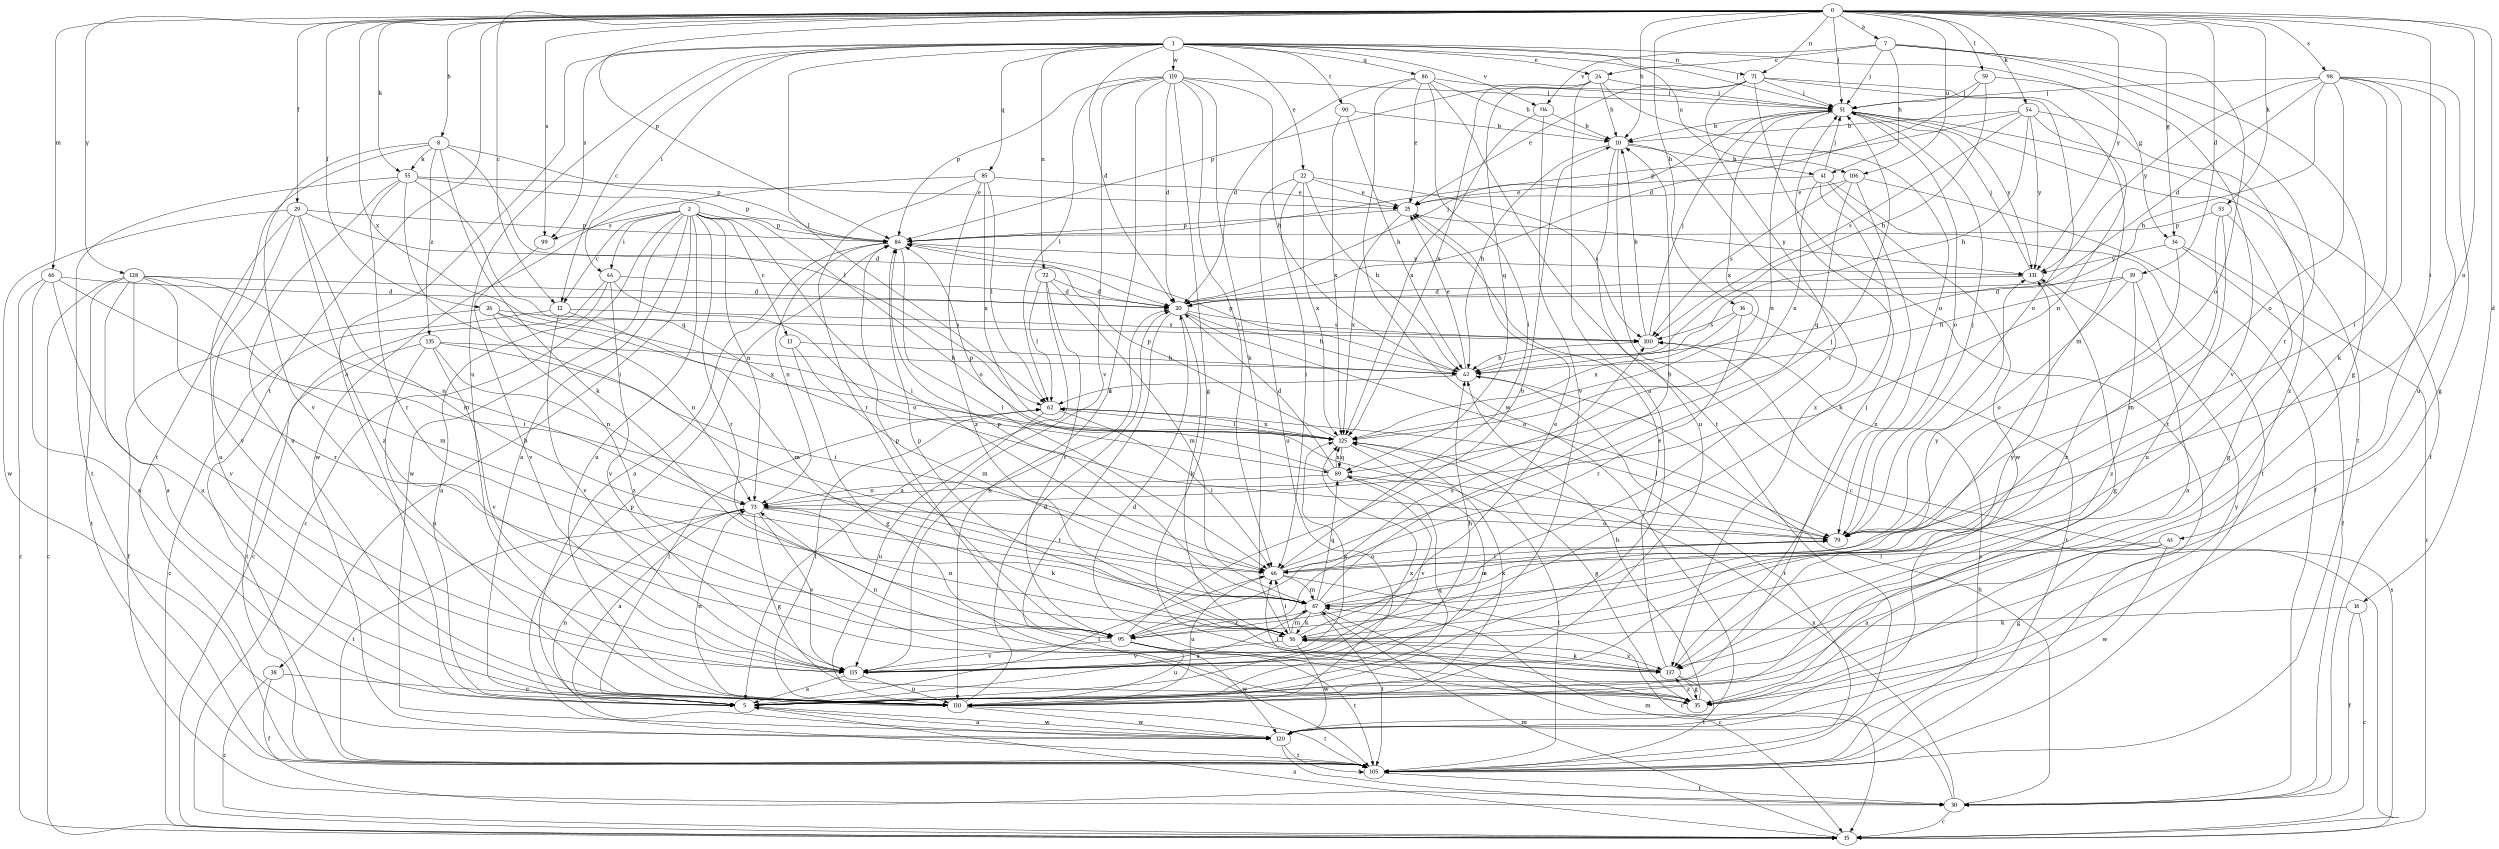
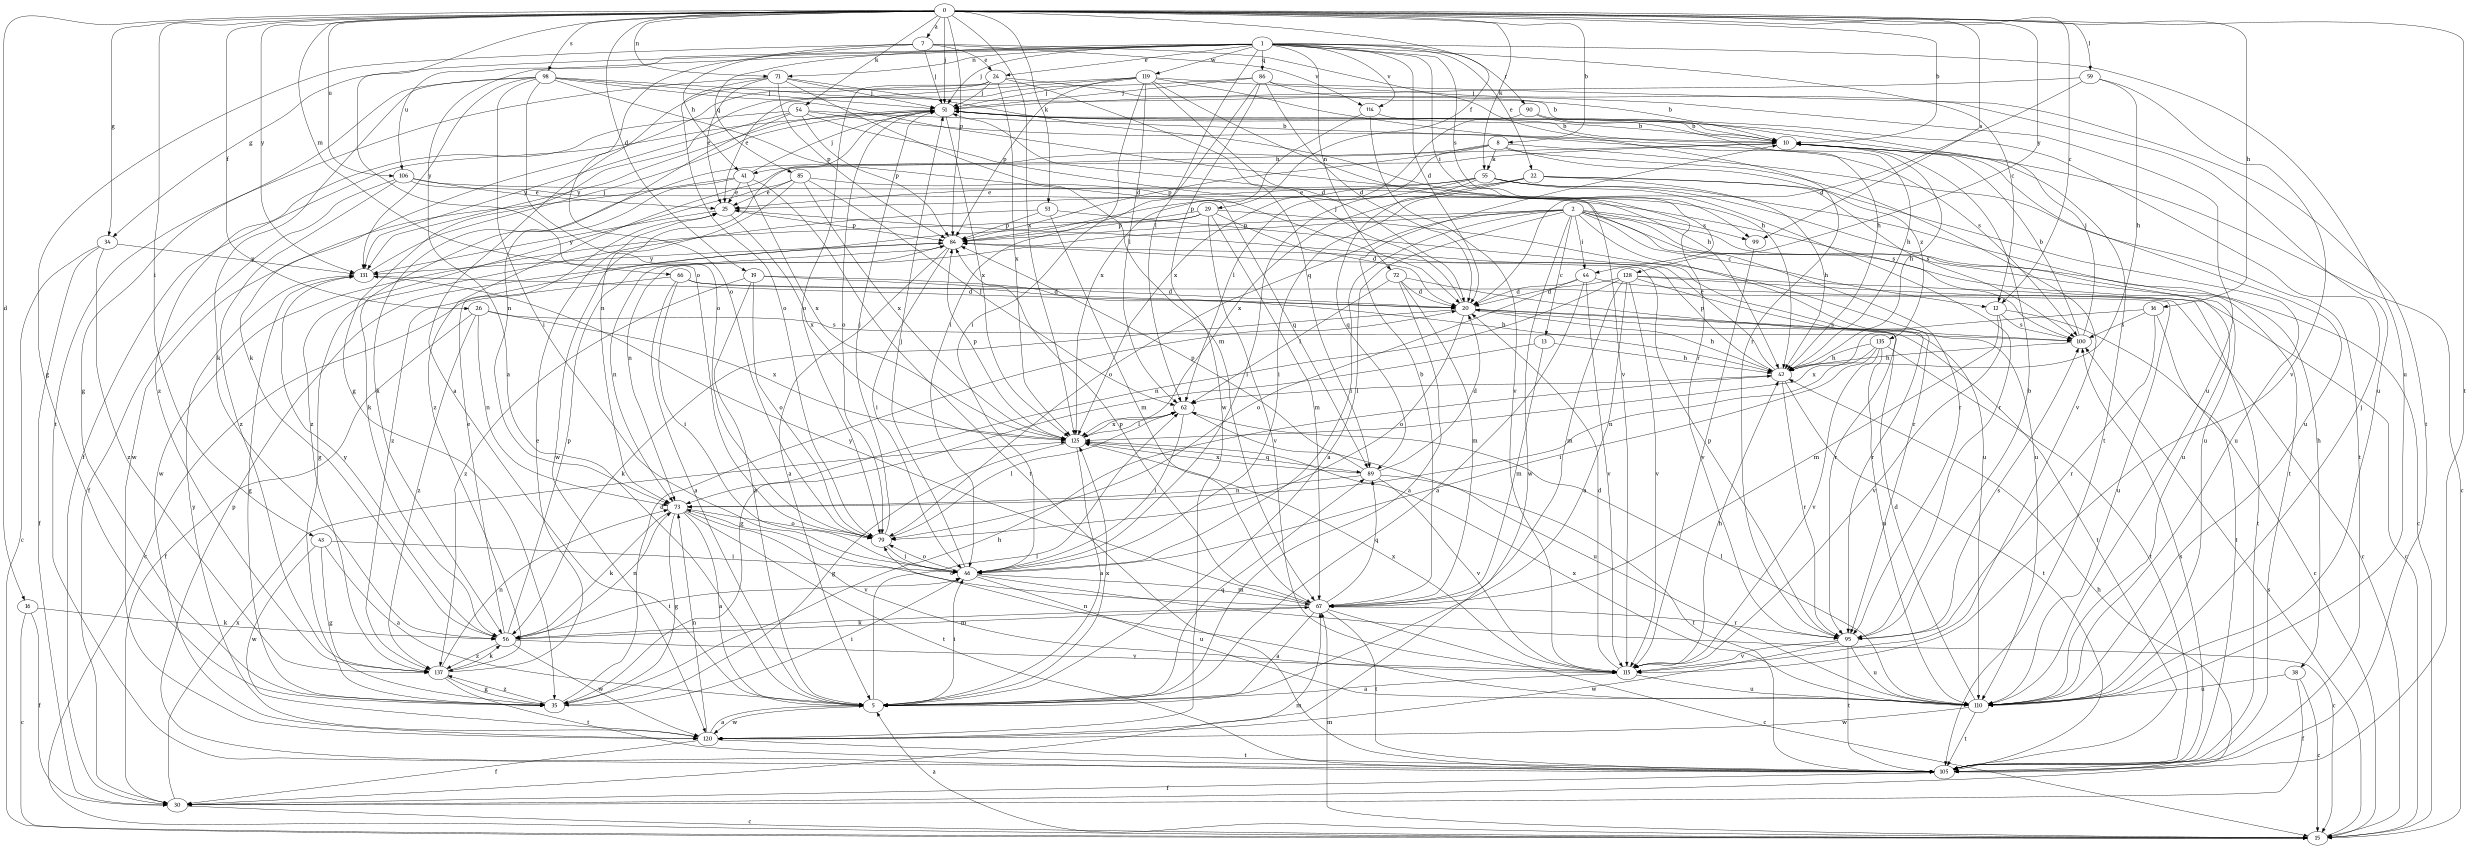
(990, 491) -> (1600, 491)
none -> (1804, 513)
